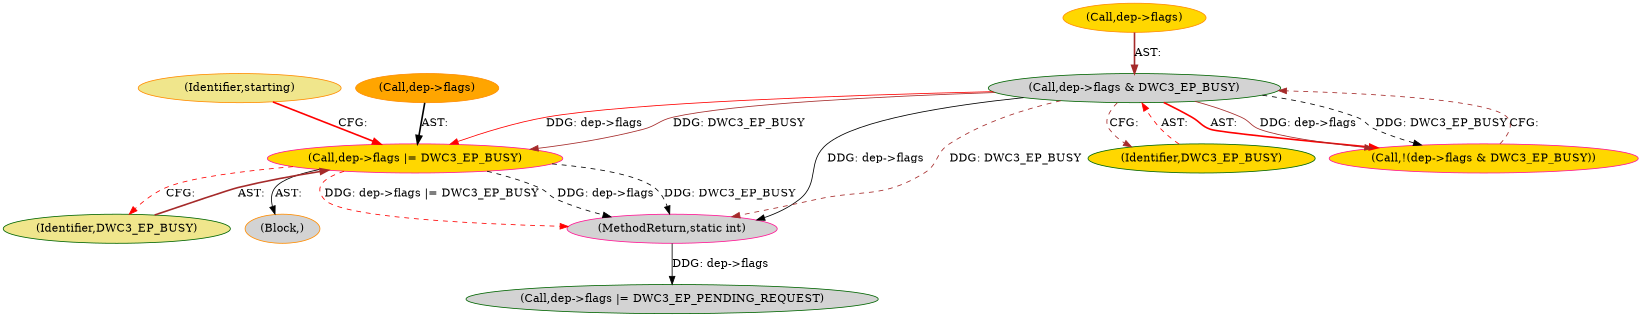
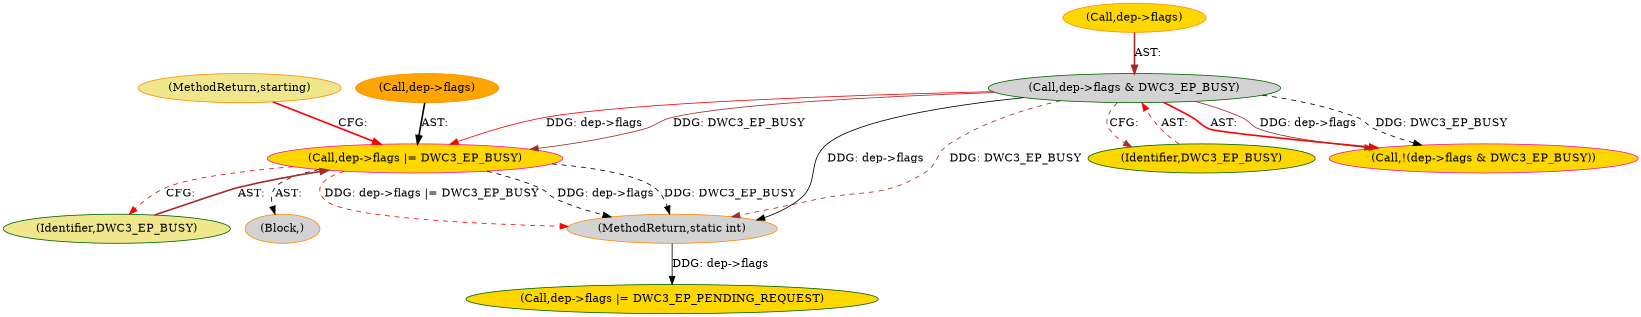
(240, 88) -> (240, 88)
(1414, 98) -> none
(279, 184) -> (279, 184)
(672, 229) -> (672, 229)
(672, 299) -> (672, 299)
